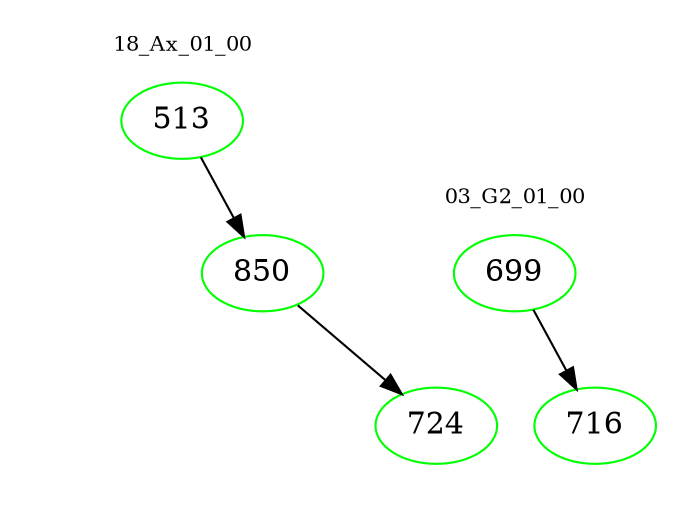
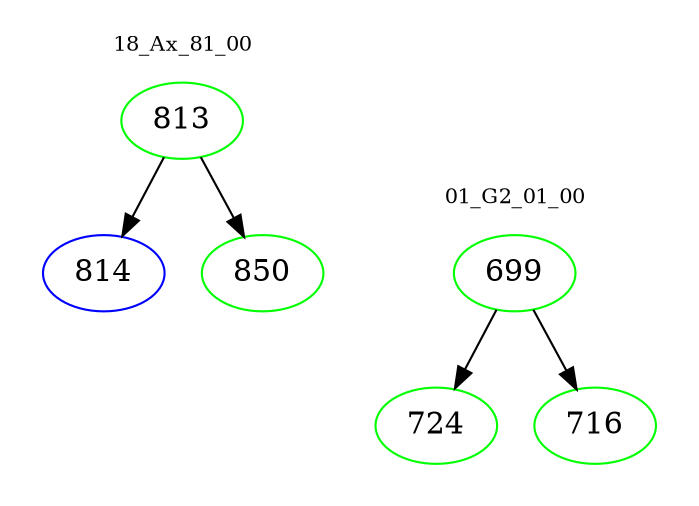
(183, 46) -> (183, 46)
(182, 121) -> (182, 121)
(516, 198) -> (516, 198)
none -> (104, 273)
(342, 343) -> (481, 340)
